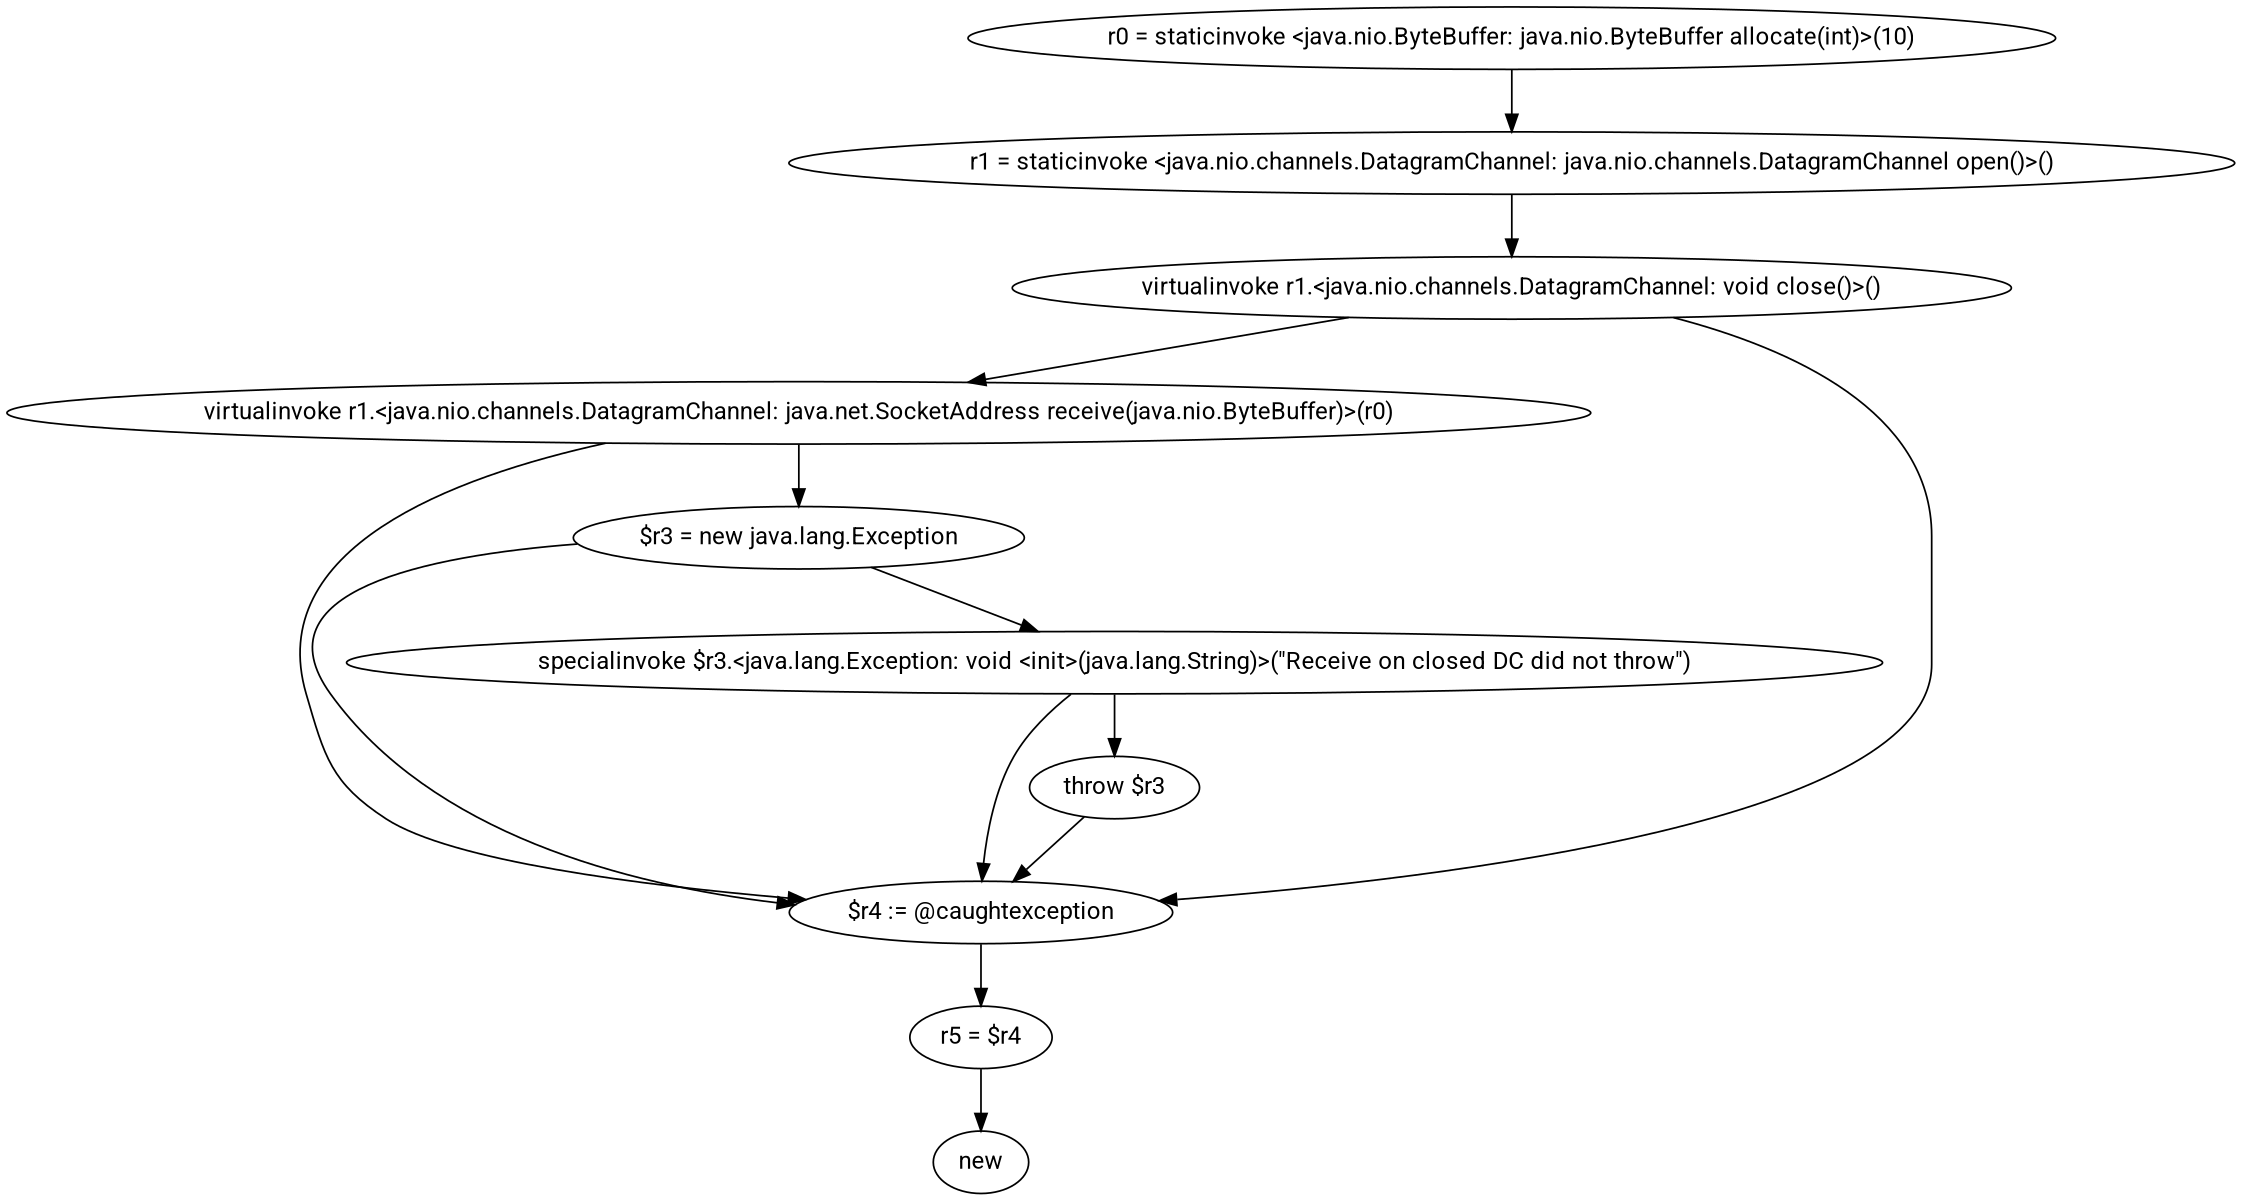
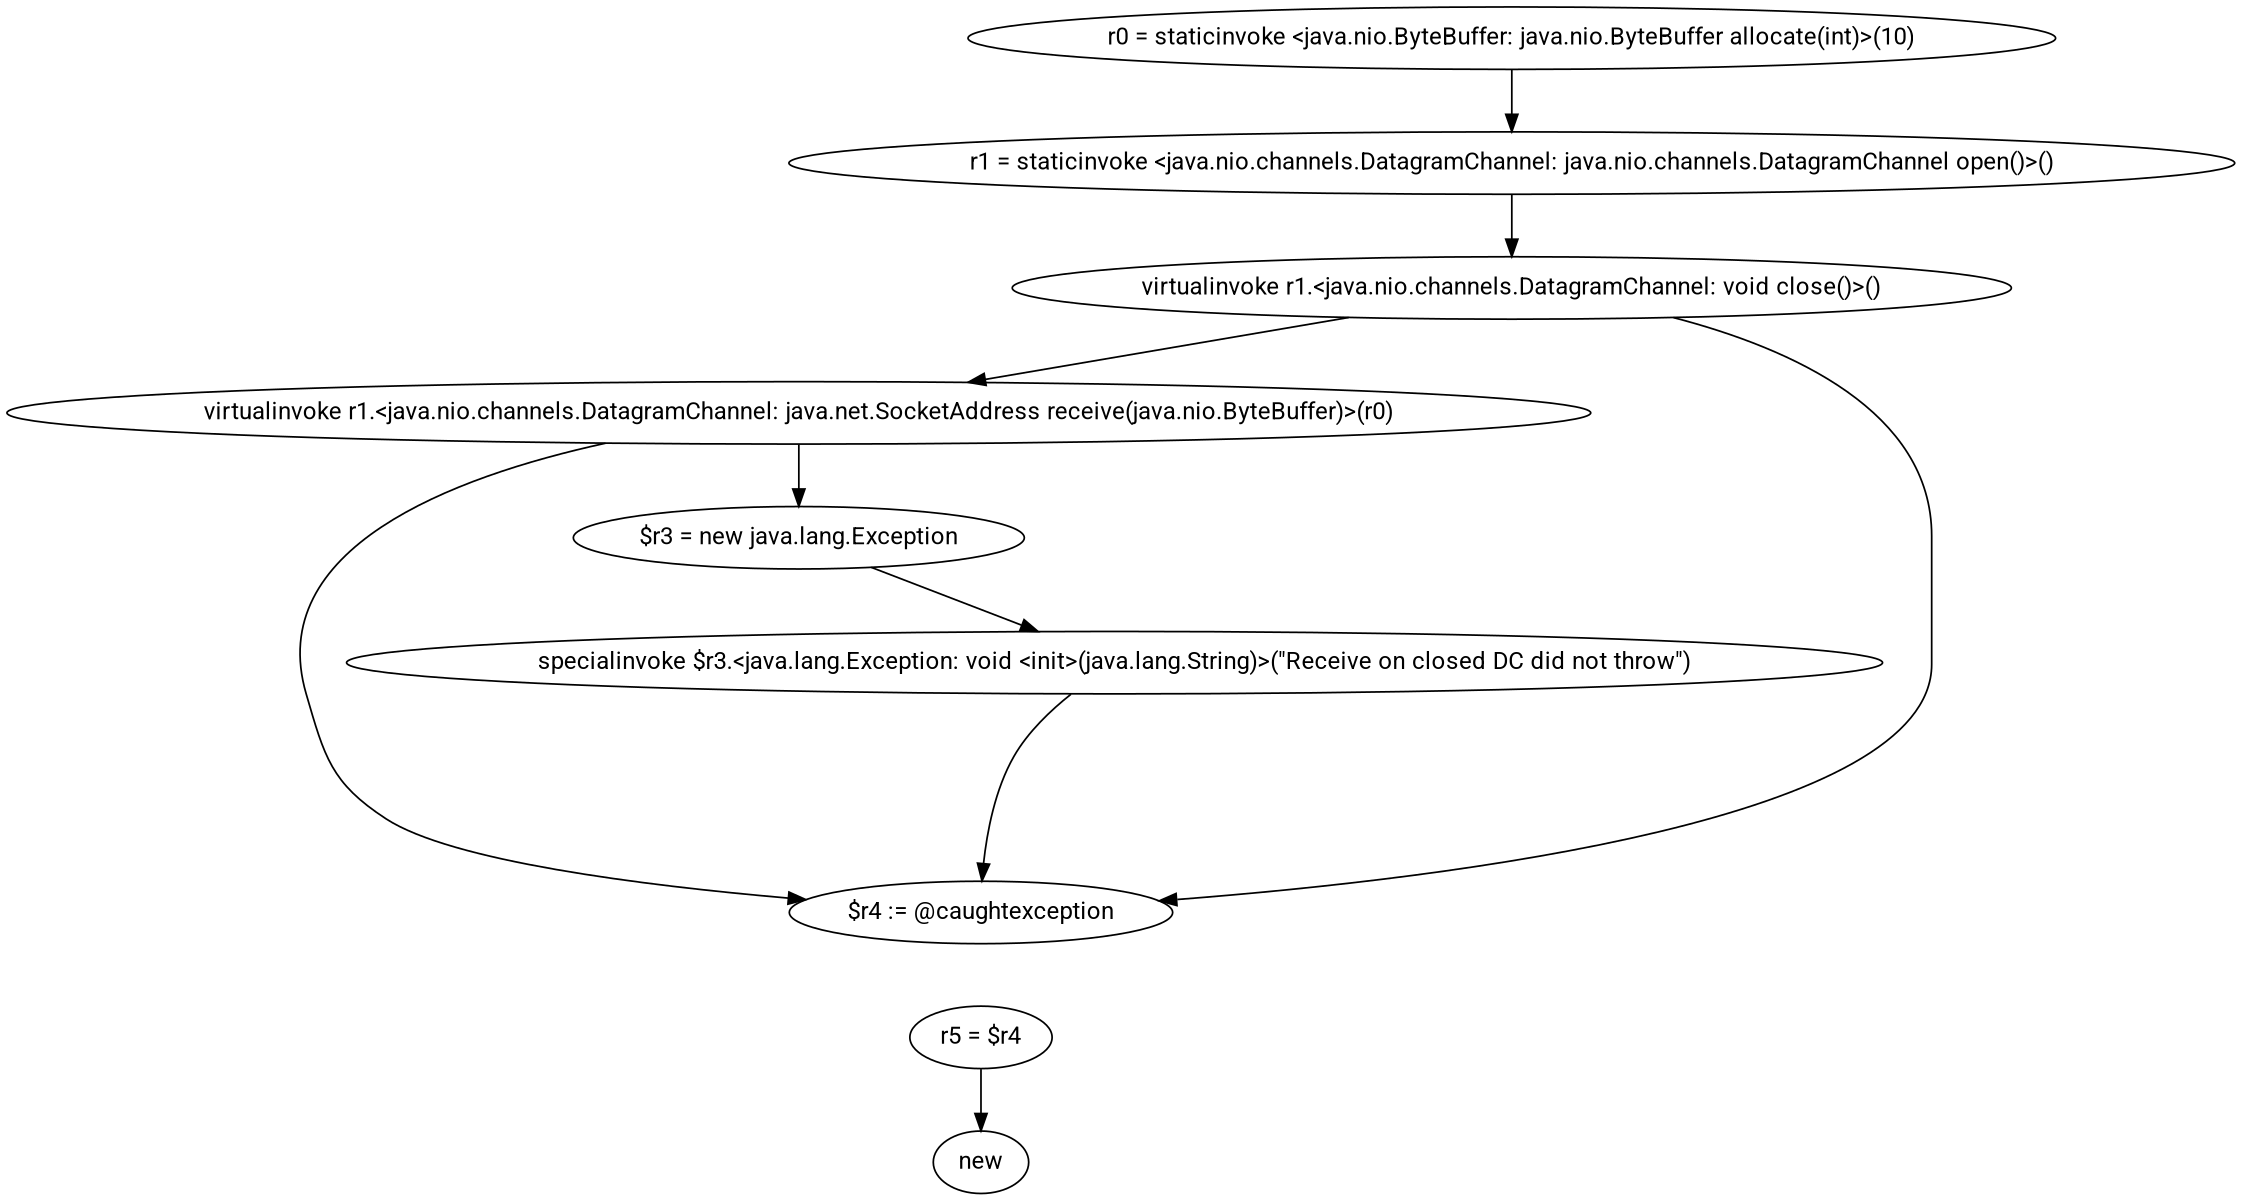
(383, 751) -> none
(1115, 788) -> none
(981, 966) -> none
